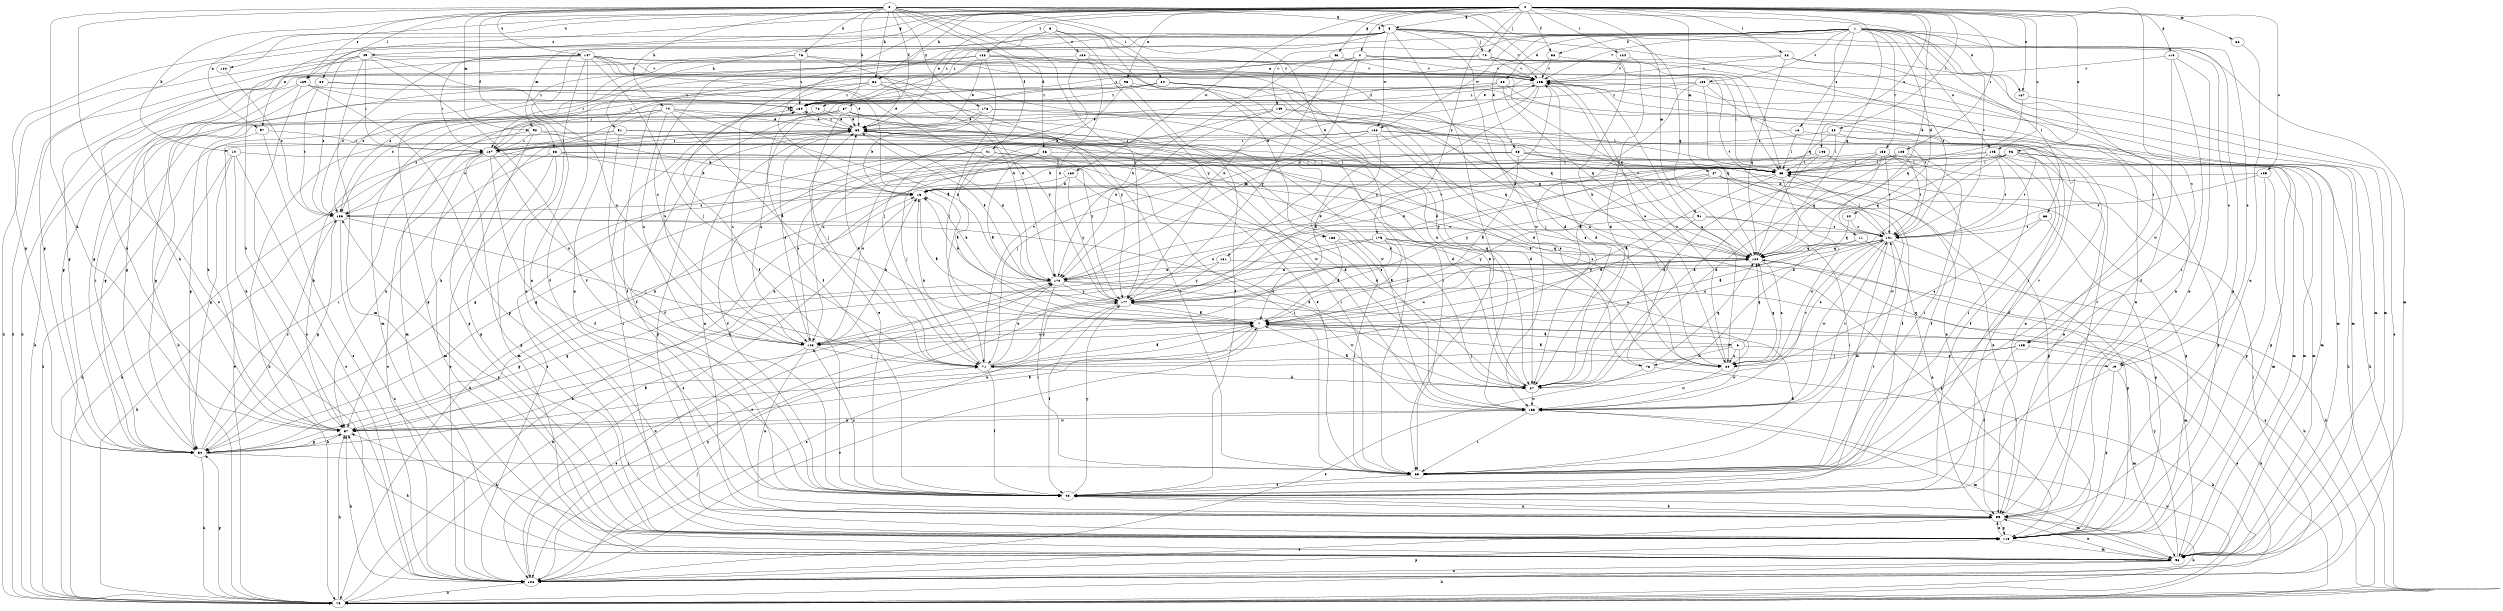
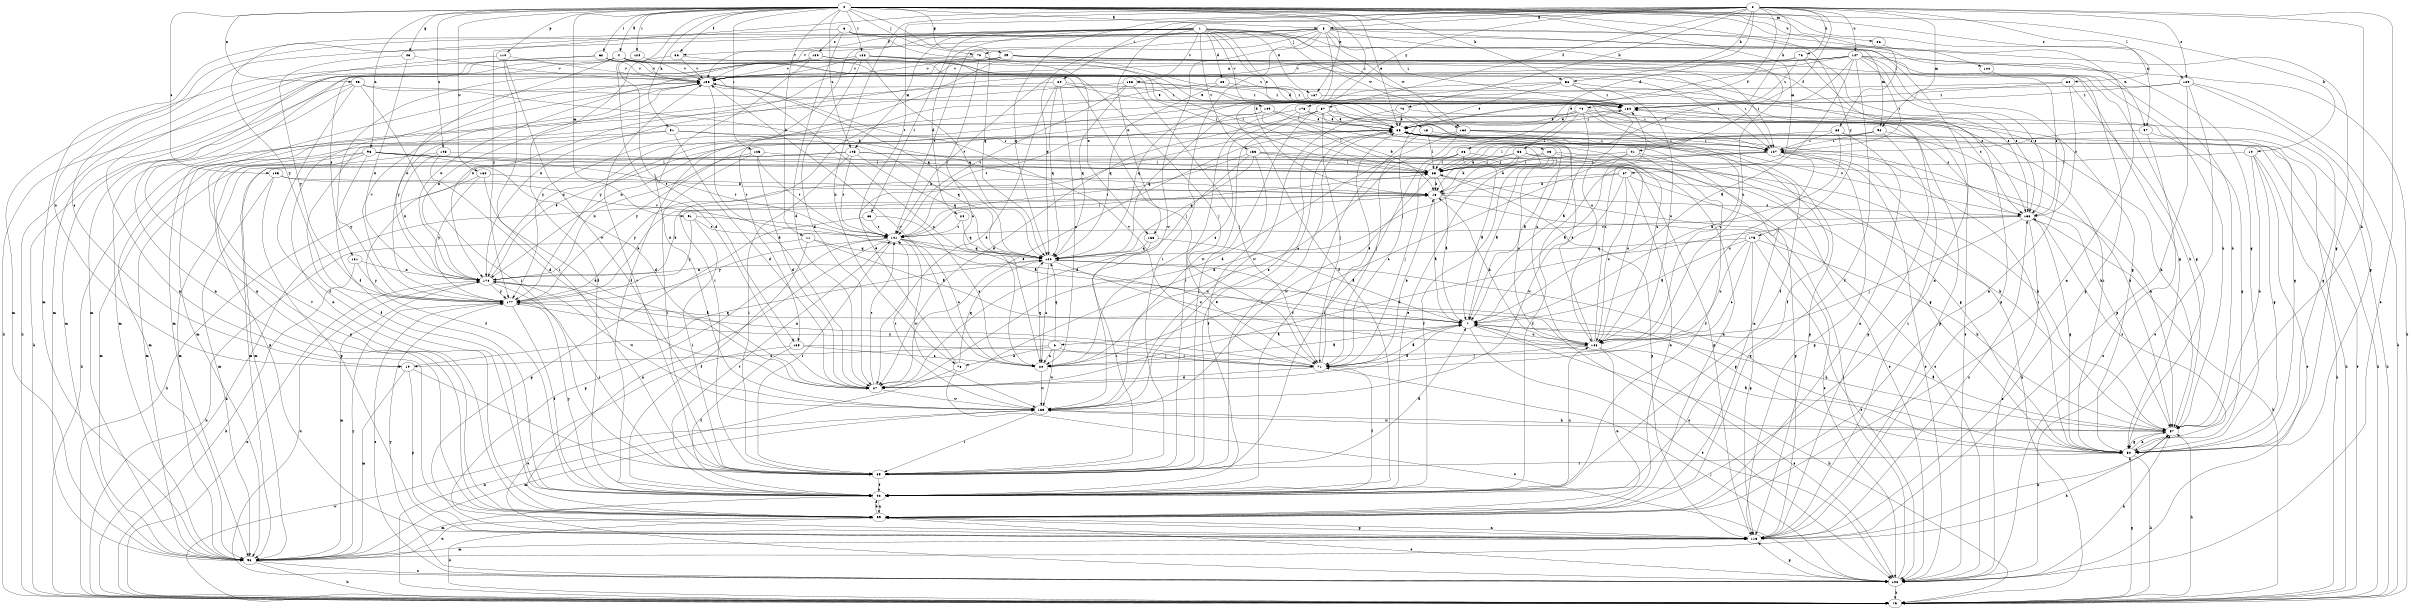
(968, 180) -> none
none -> (630, 443)
